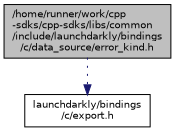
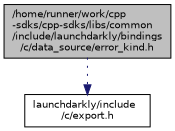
(87, 111) -> (87, 111)
